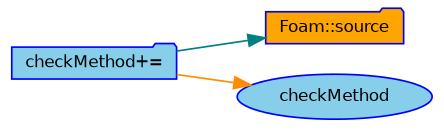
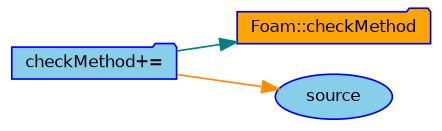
(335, 28) -> (334, 28)
(335, 97) -> (334, 97)
